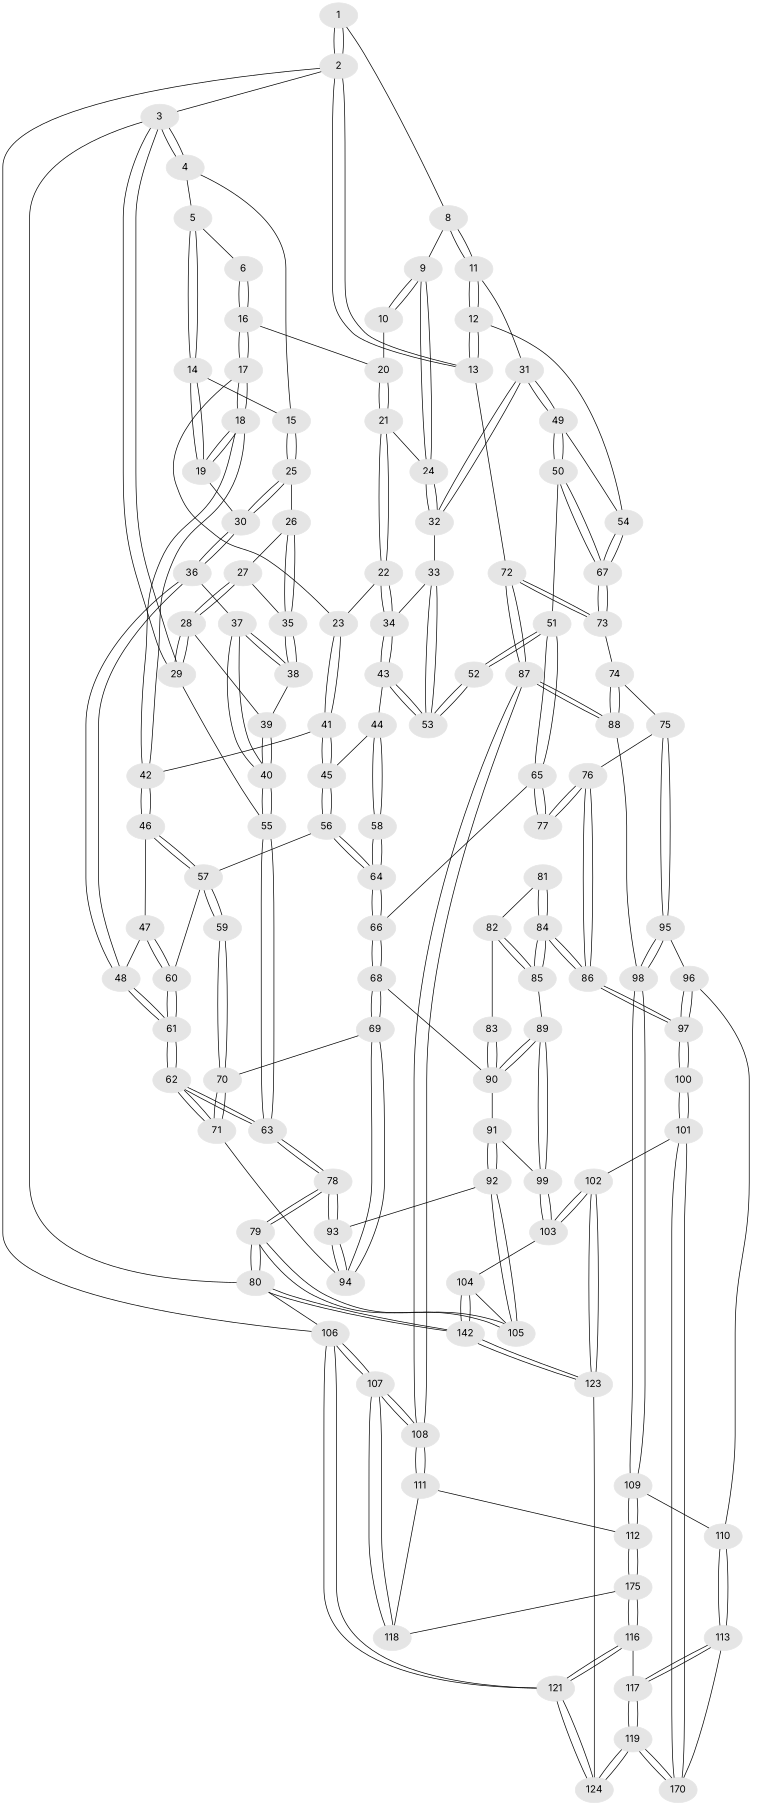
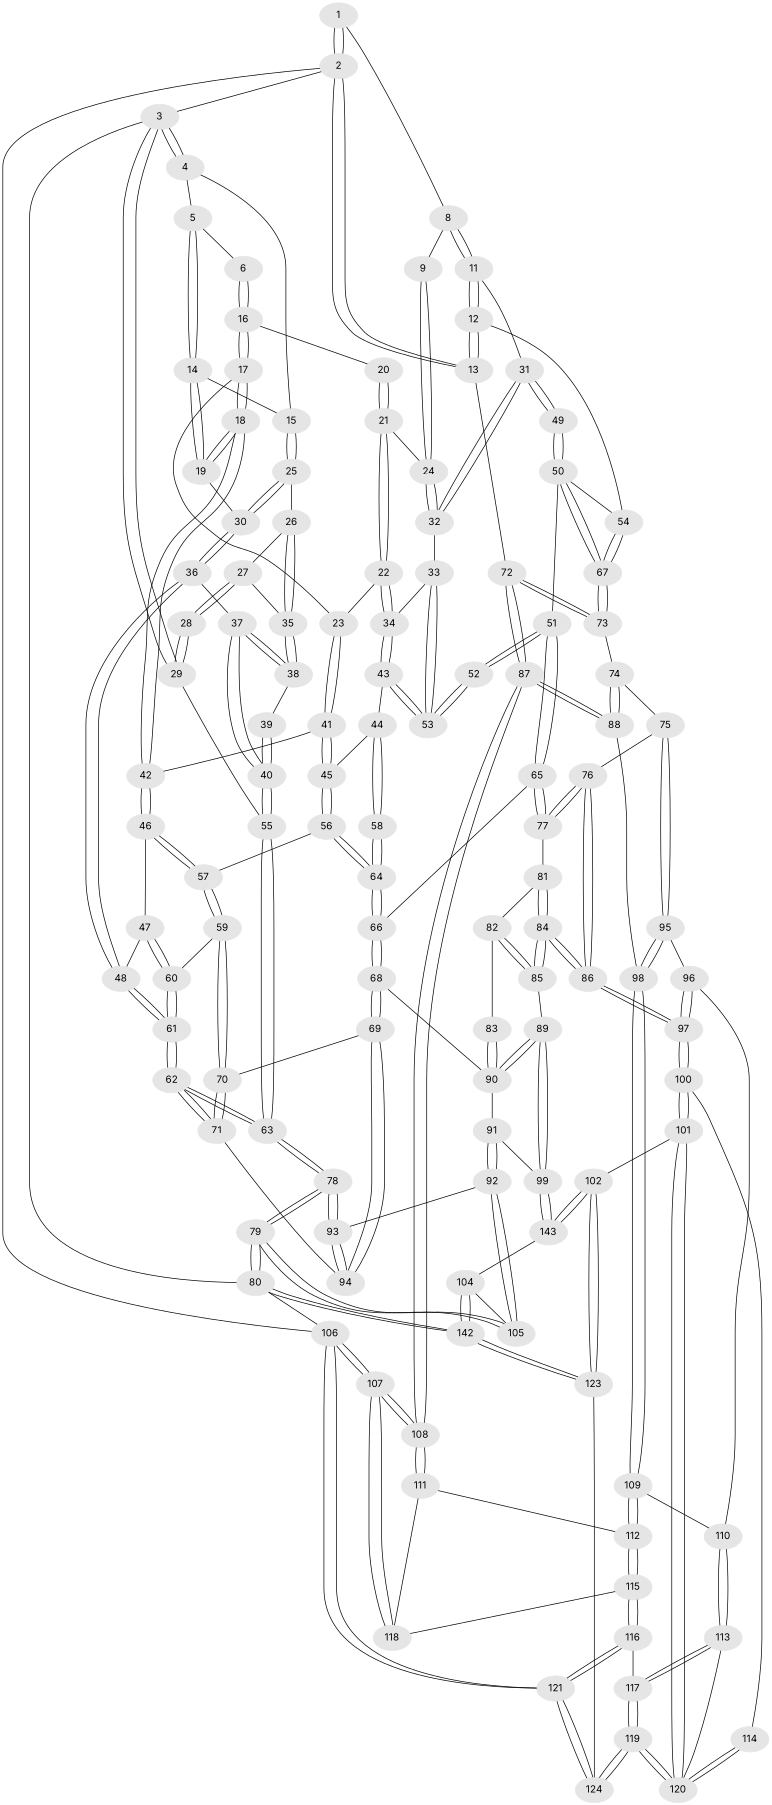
(384, 320) -> none
(592, 471) -> (591, 497)
(222, 669) -> none
none -> (543, 852)
(188, 928) -> (197, 953)
(549, 1232) -> (549, 1232)
(633, 1587) -> (633, 1587)
none -> (750, 1739)
(678, 1790) -> (678, 1790)
